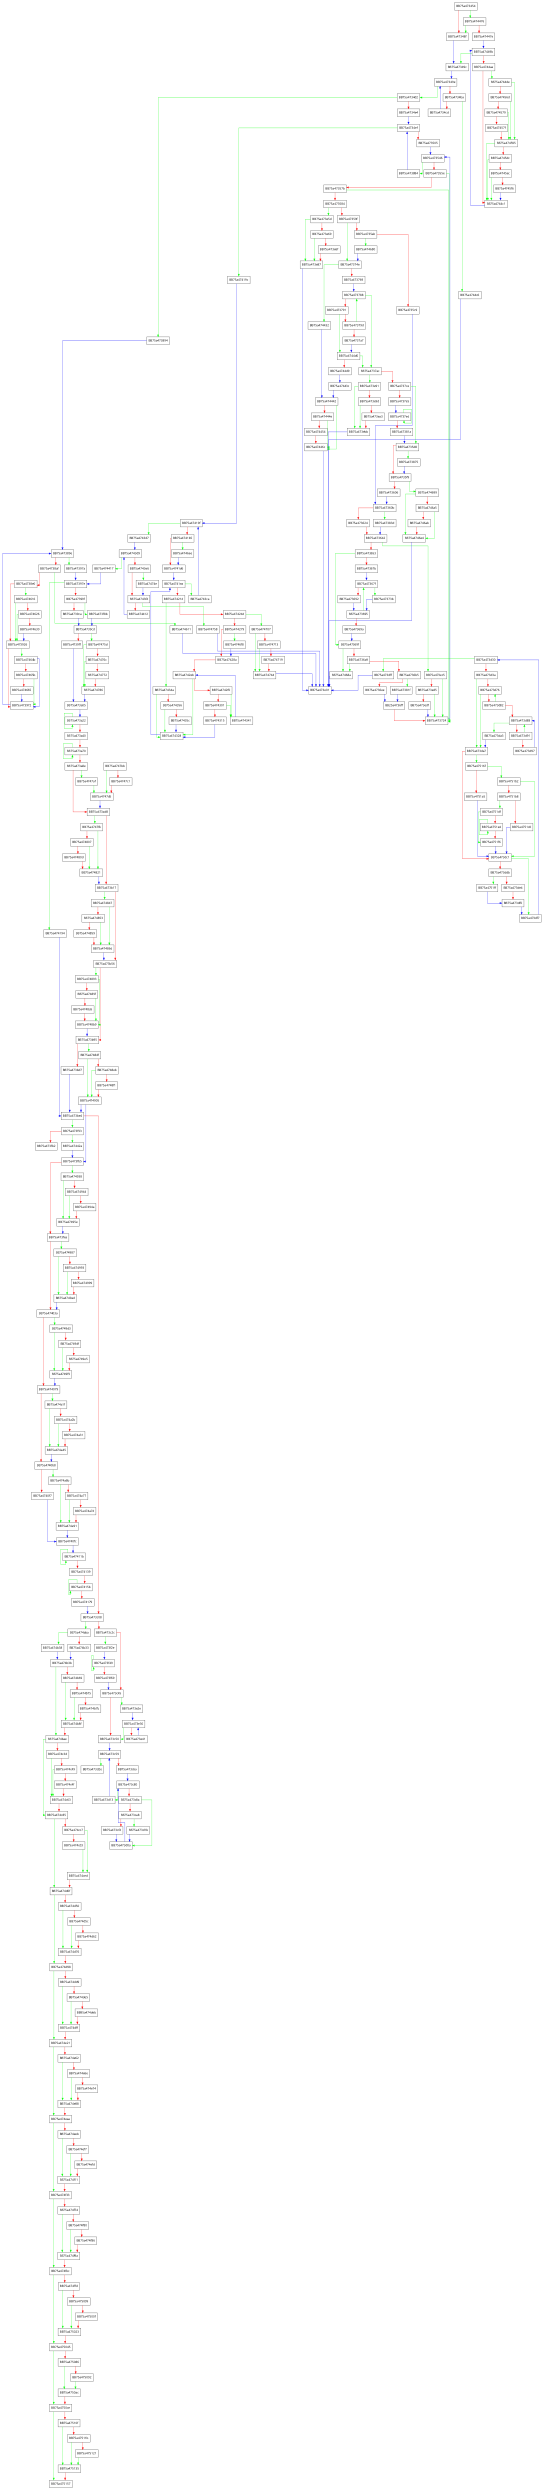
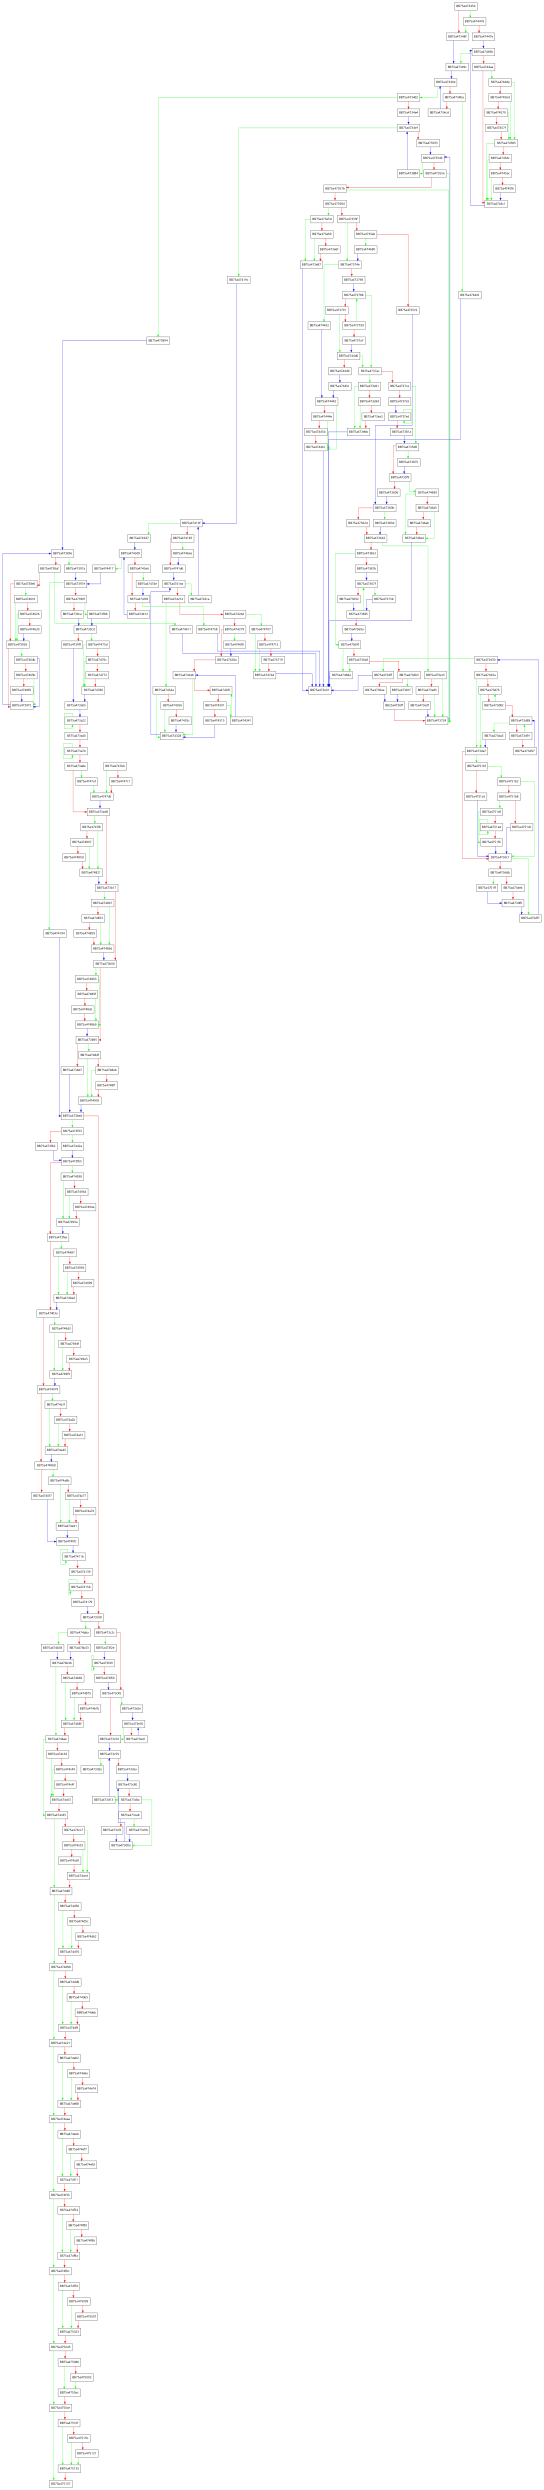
(231, 704) -> (232, 705)
(86, 1133) -> (54, 1158)
none -> (70, 1861)
